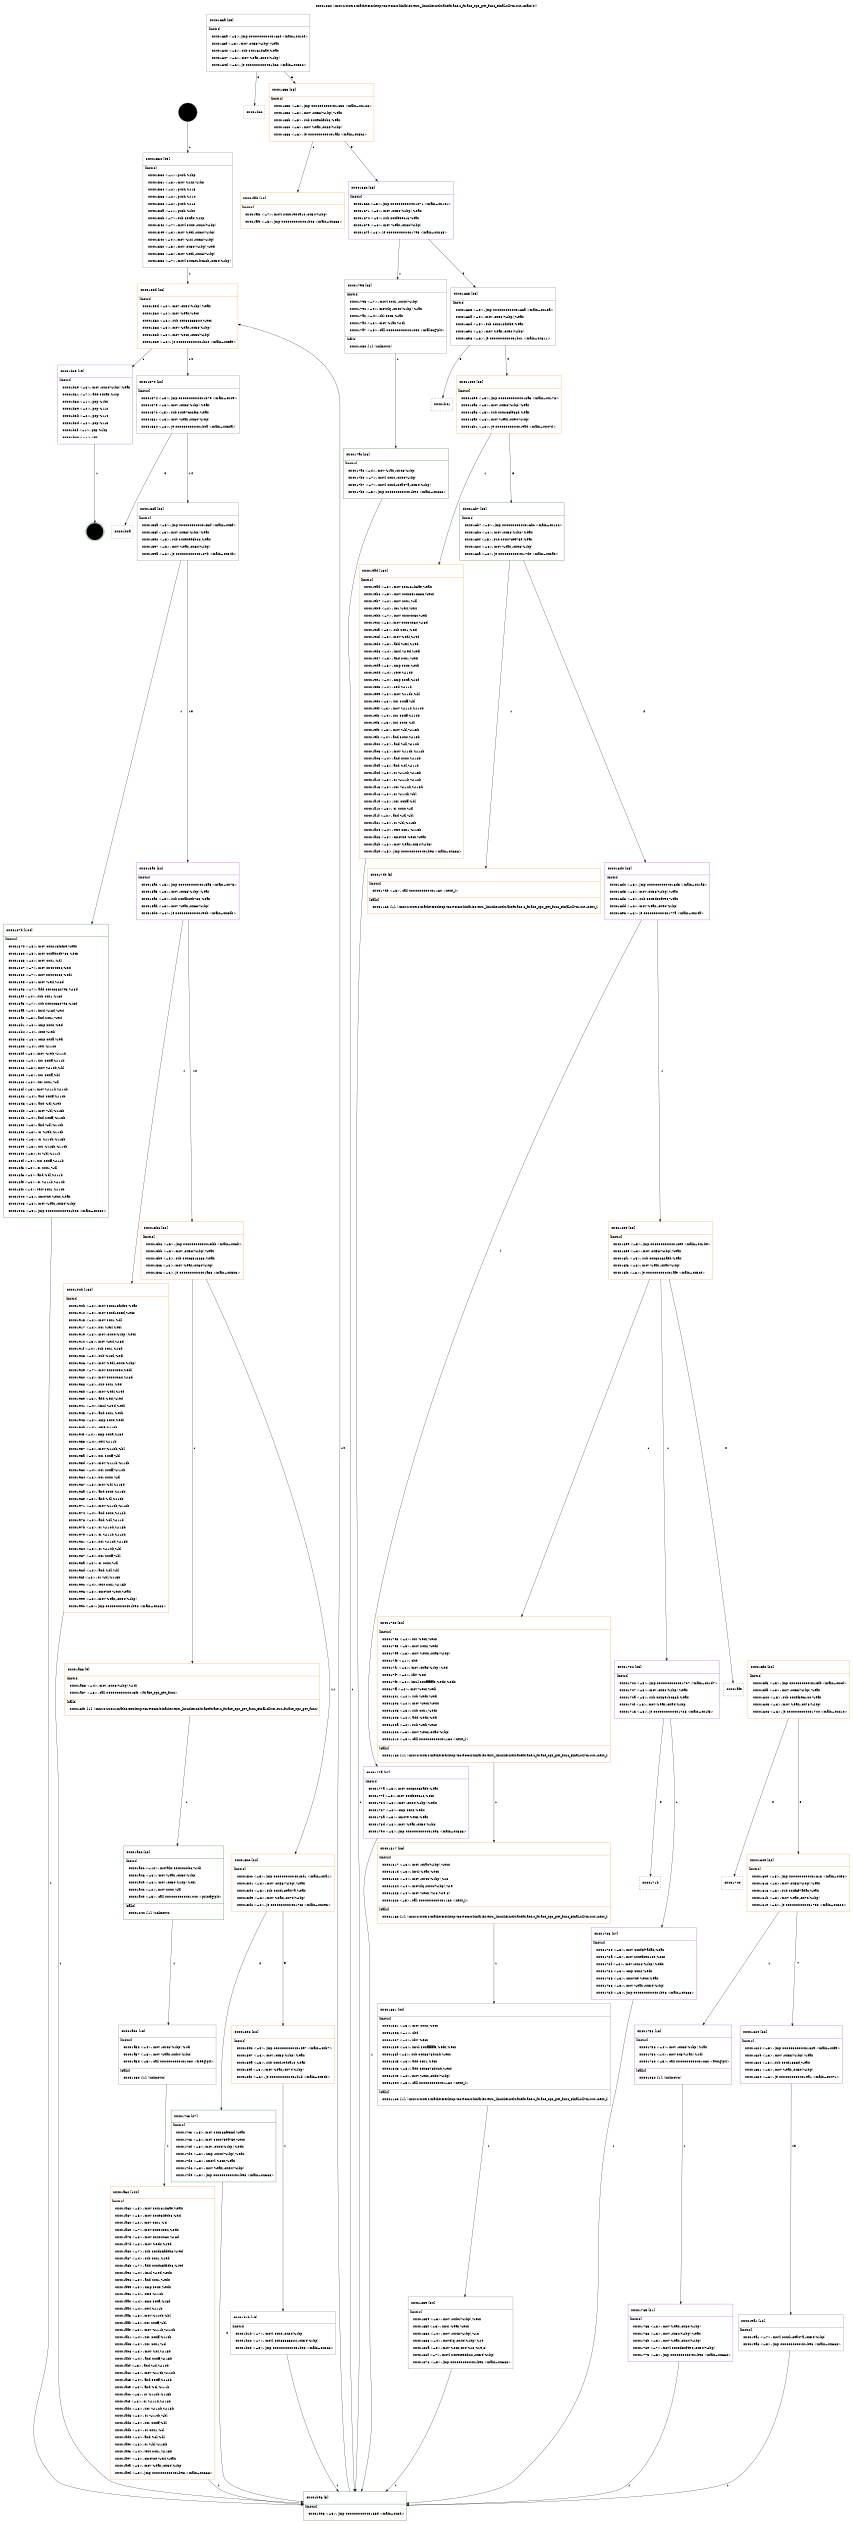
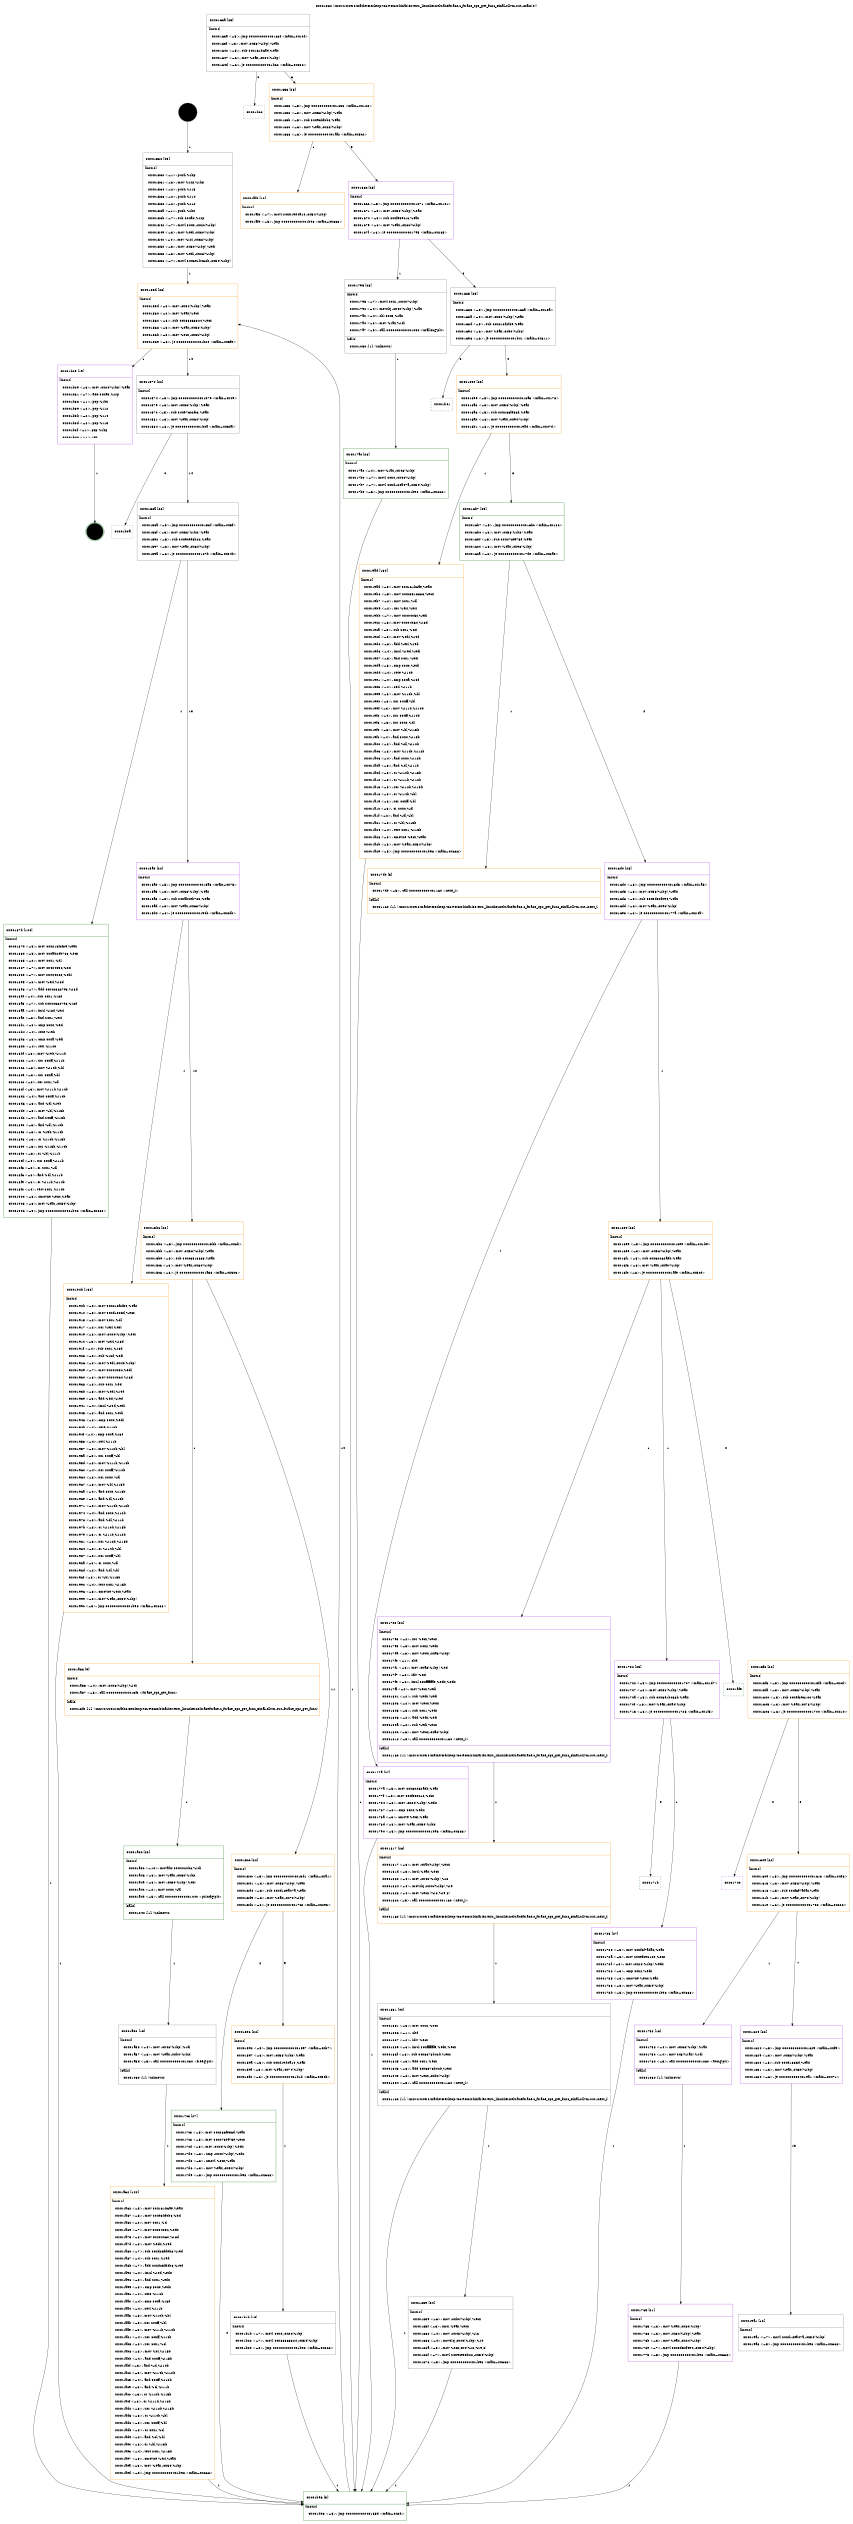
(494, 1690) -> (494, 1690)
(645, 2496) -> (387, 2292)
